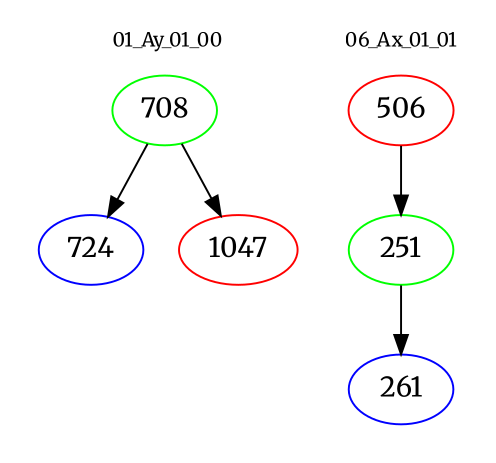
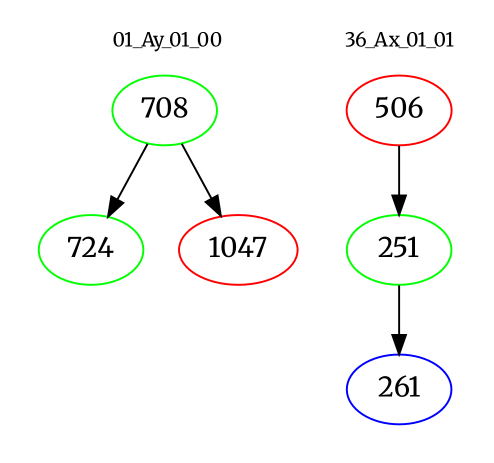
(401, 42) -> (400, 42)
(91, 250) -> (91, 250)
